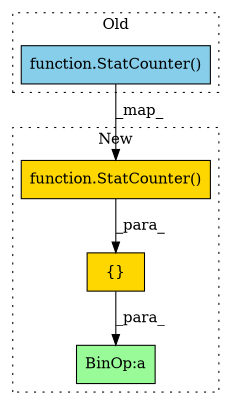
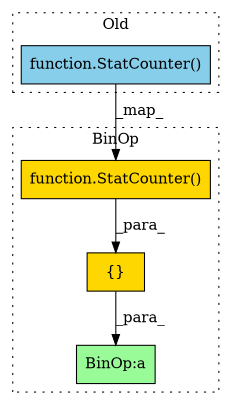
(116, 140) -> (116, 140)
